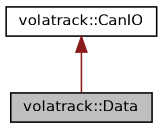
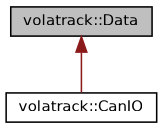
(81, 73) -> (81, 73)
